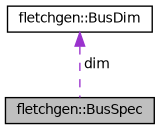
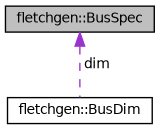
(80, 72) -> (80, 72)
